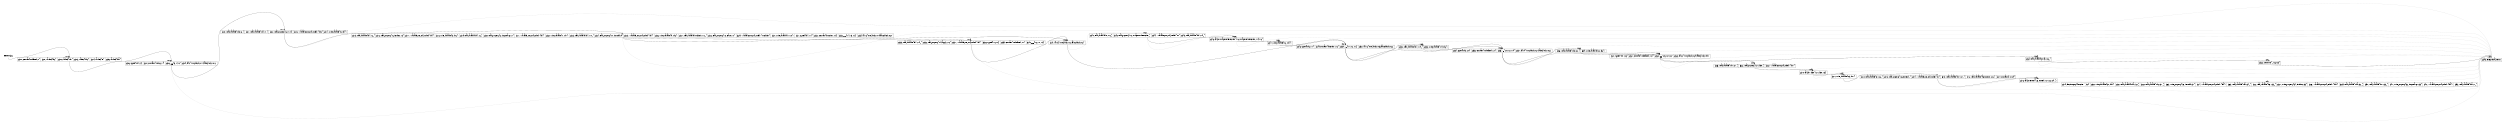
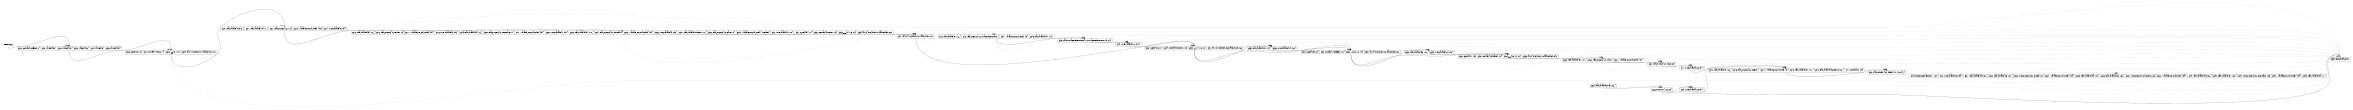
(971, 43) -> none
(1848, 58) -> none
none -> (1692, 90)
